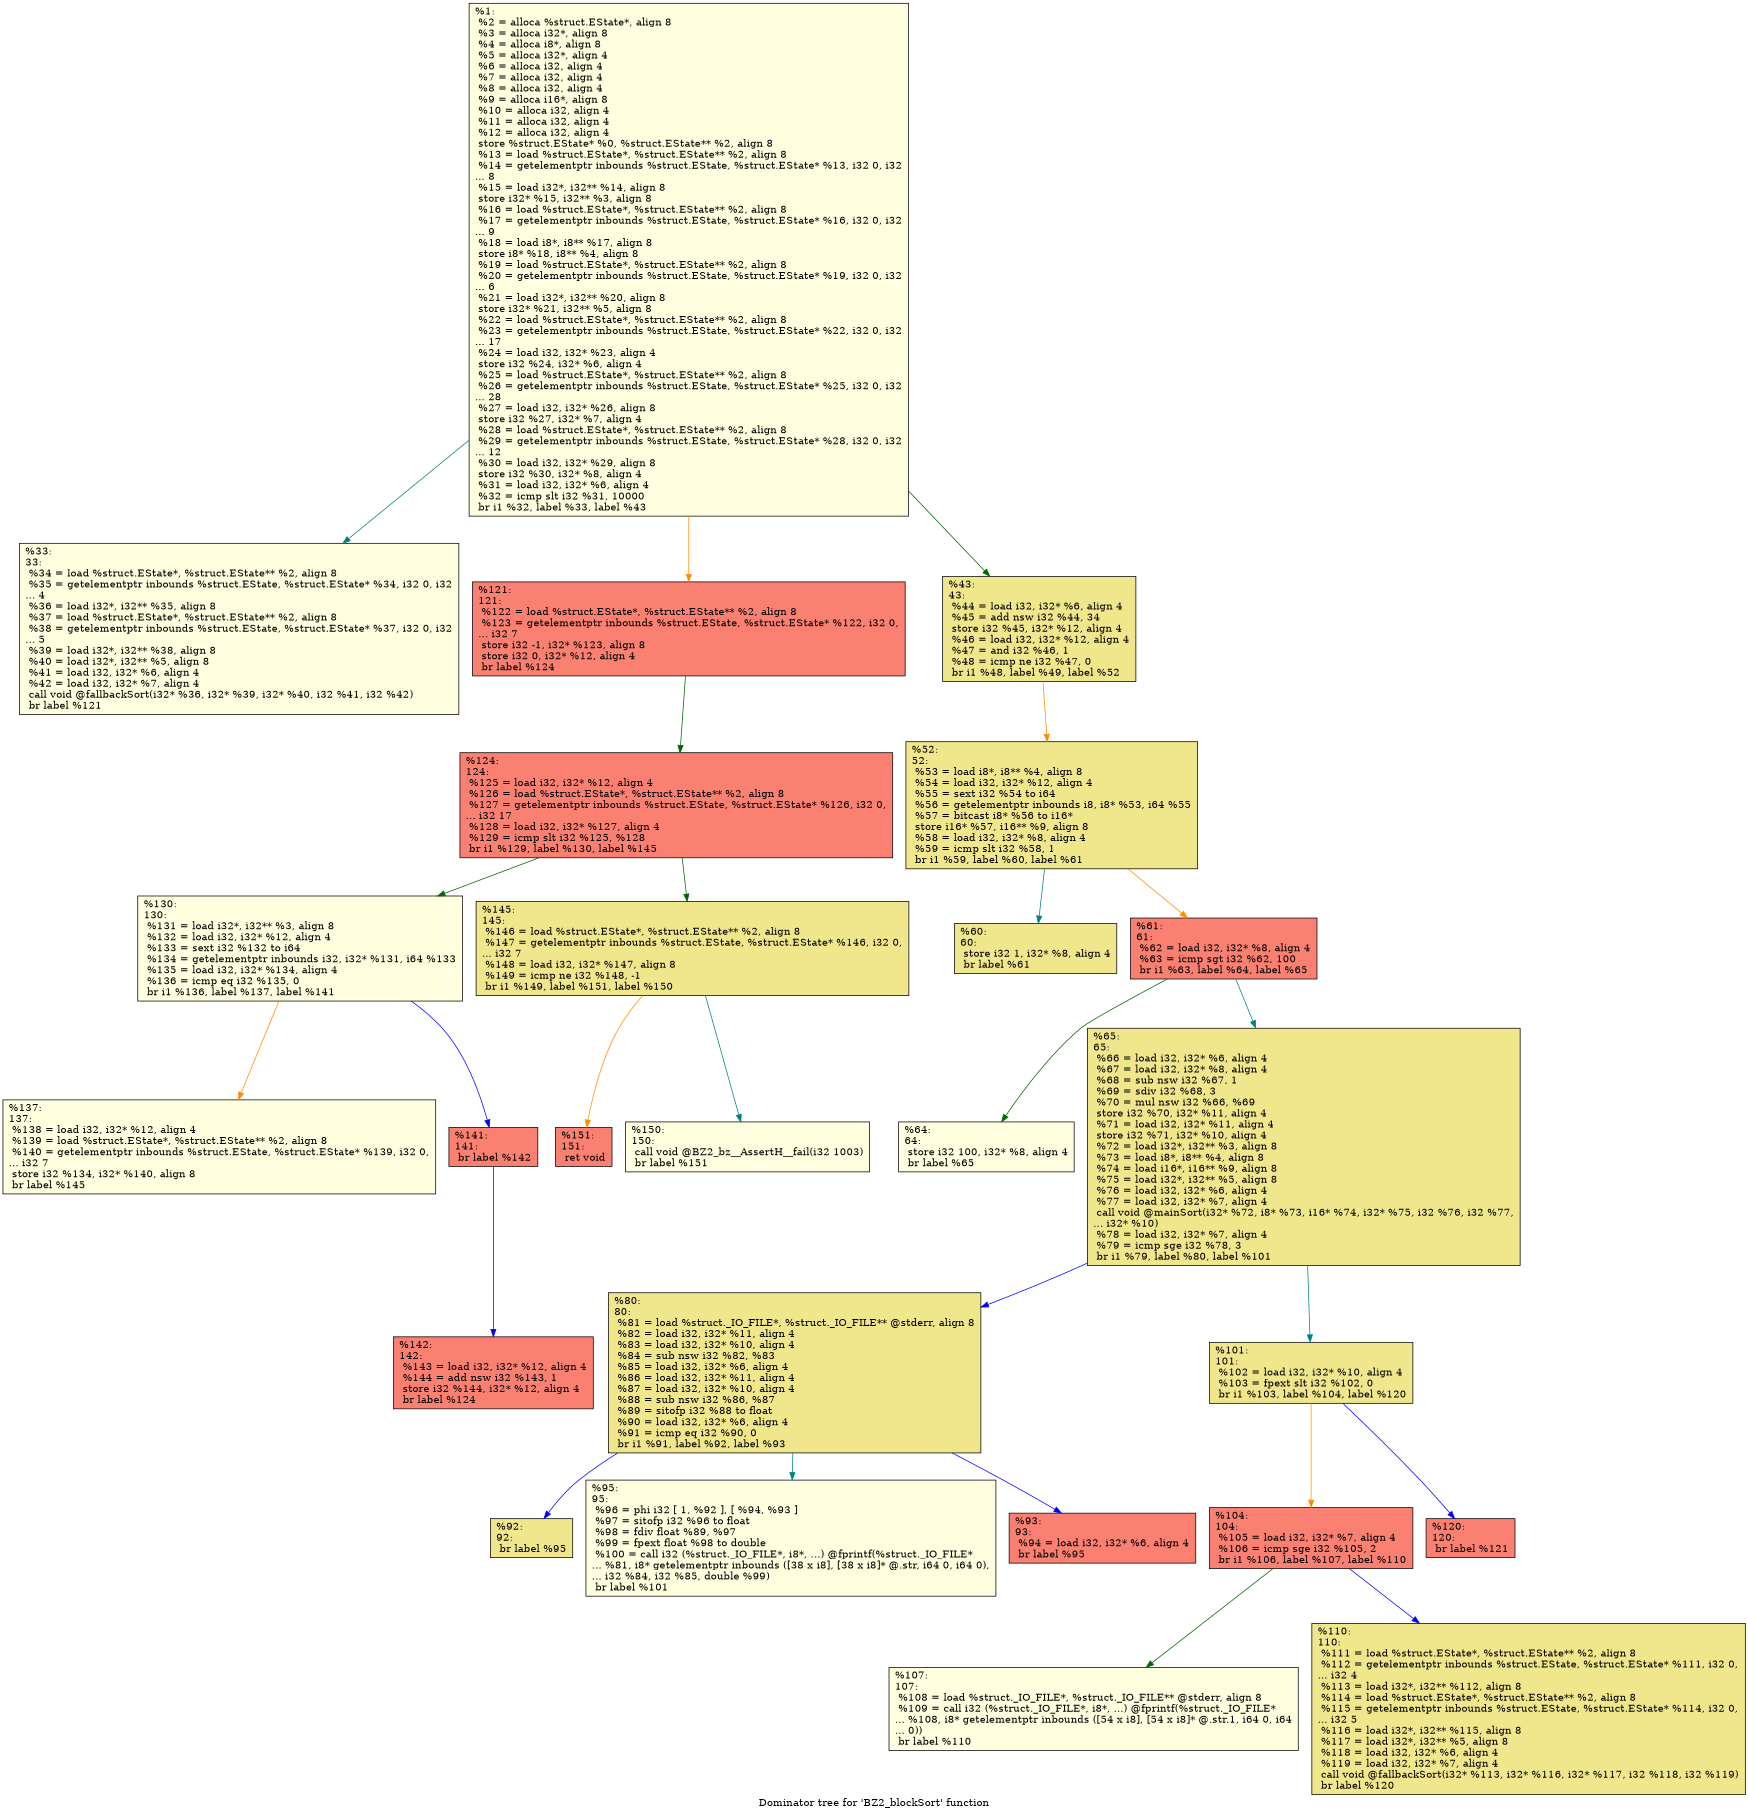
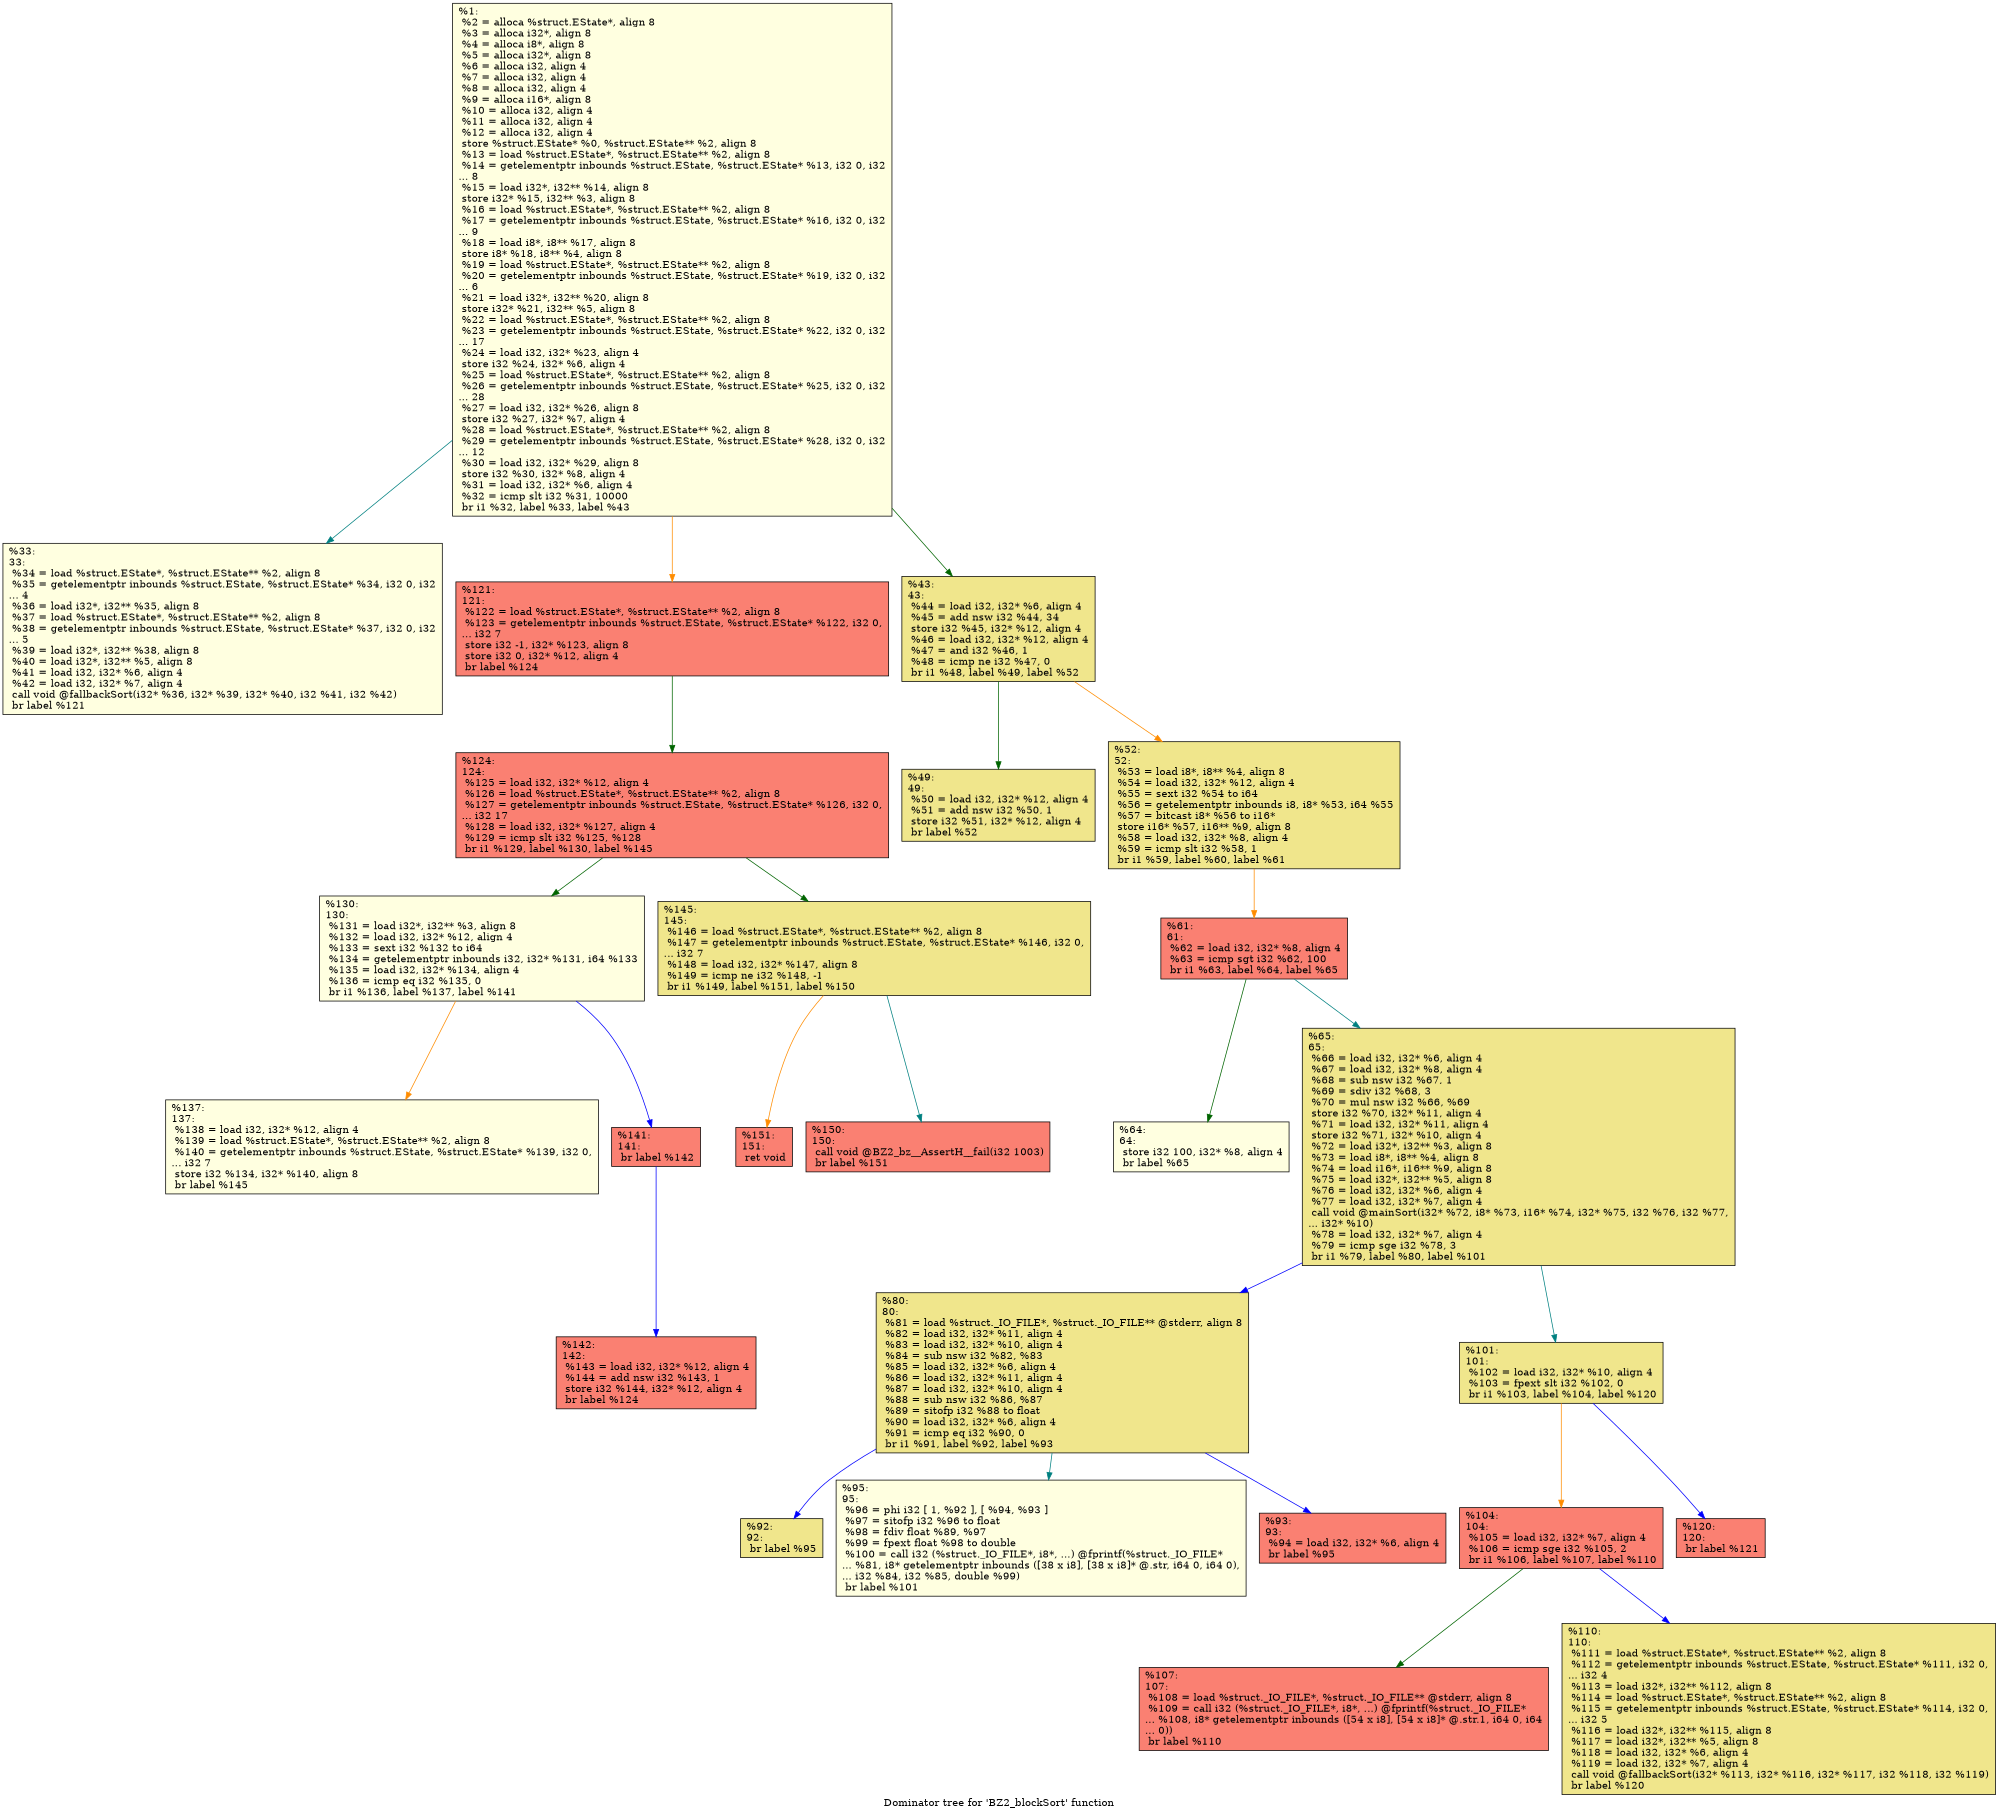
(541, 55) -> (525, 55)
none -> (998, 805)
(1036, 949) -> none
(748, 1147) -> (928, 1147)
(1094, 1709) -> (1344, 1709)
